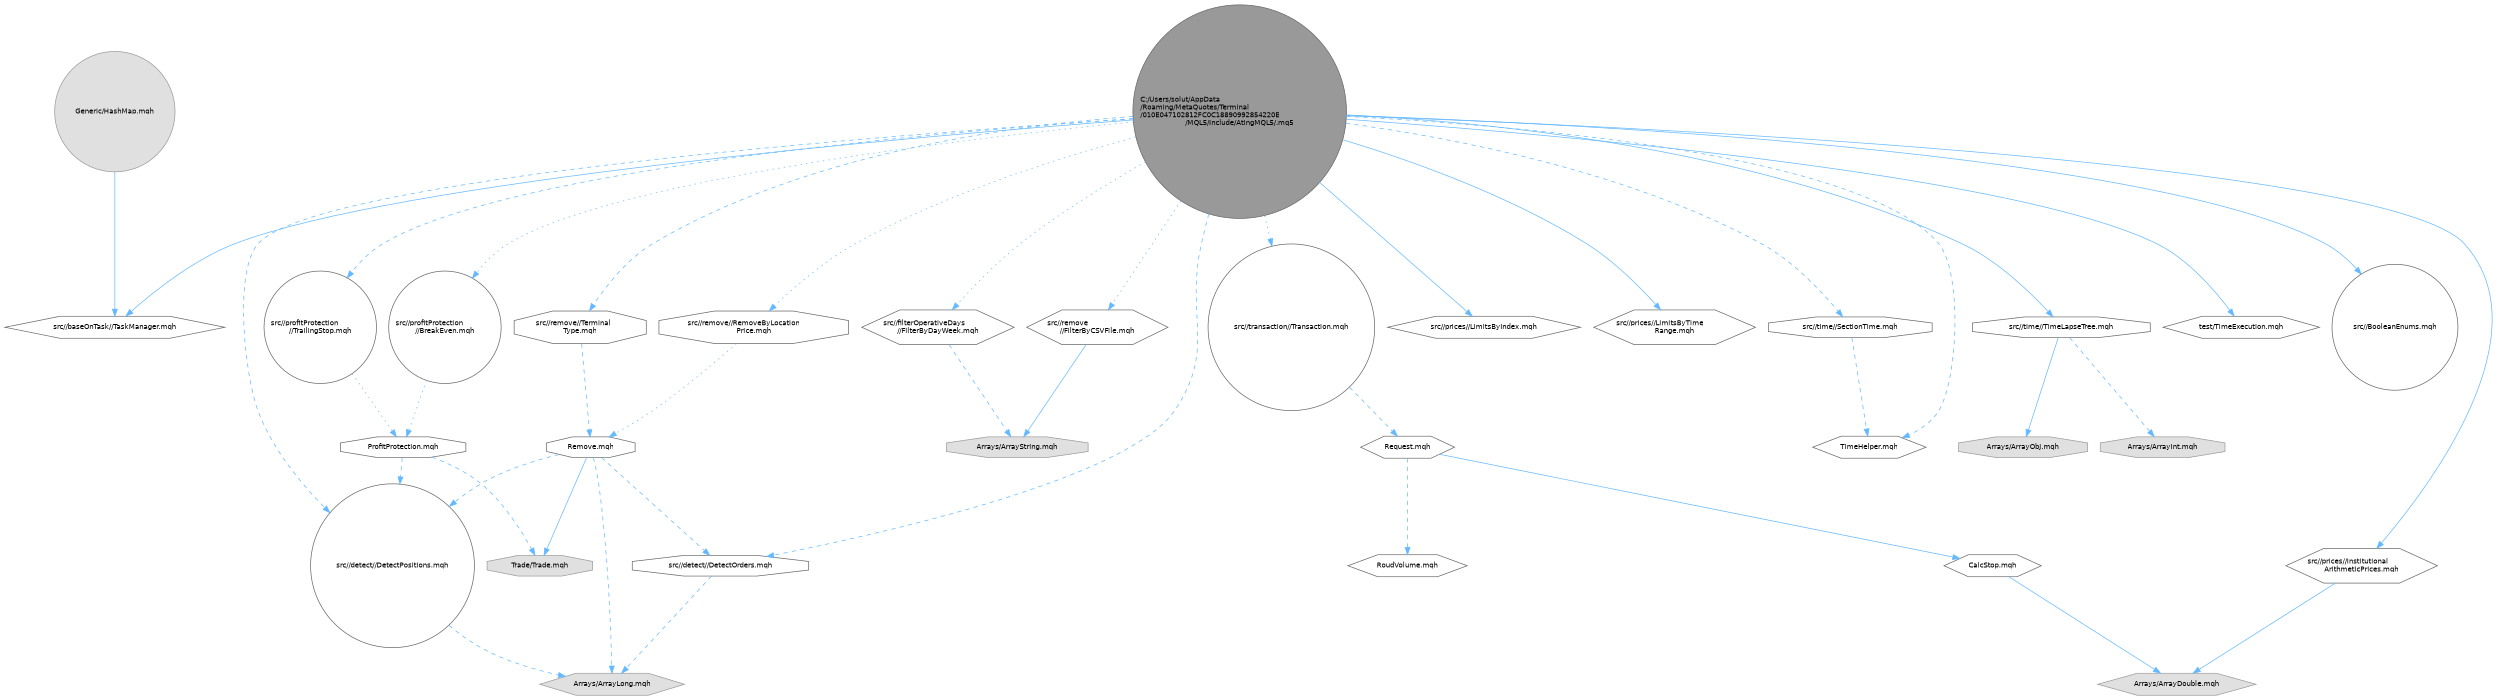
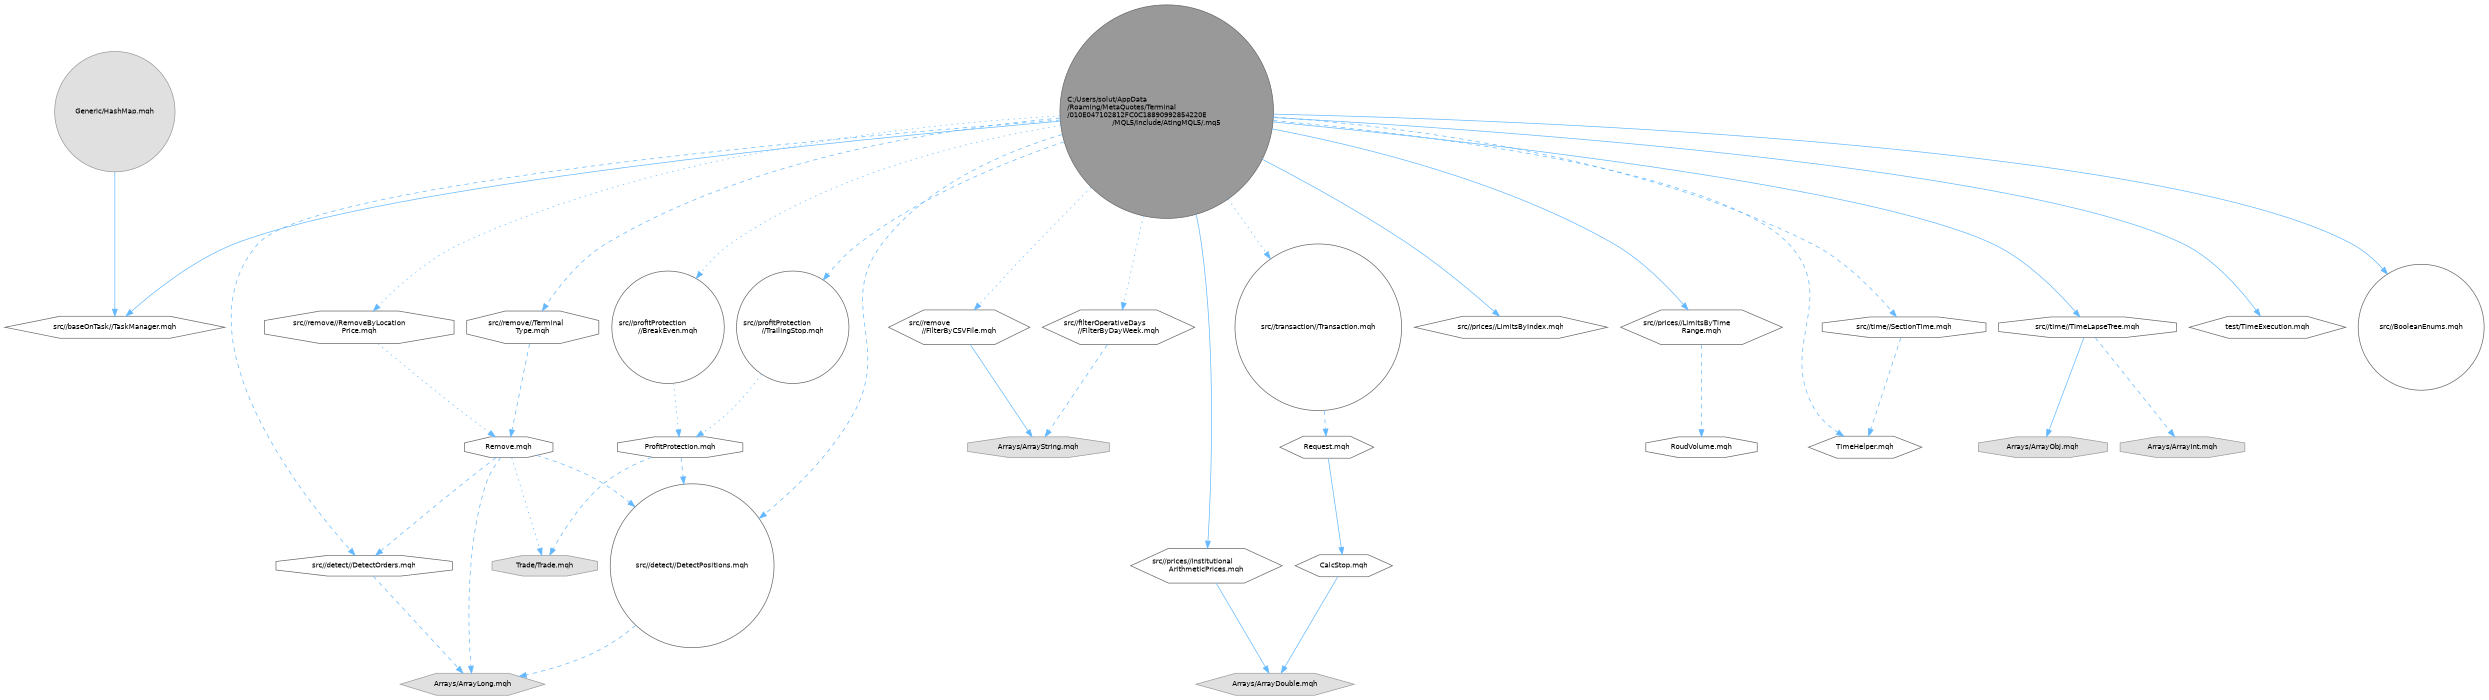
(567, 503) -> (526, 503)
(1408, 503) -> (1701, 387)
(1408, 566) -> (1701, 447)
